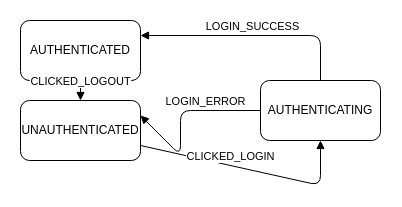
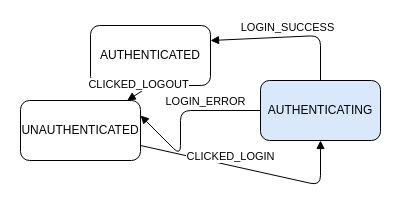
(81, 51) -> (151, 56)
(321, 111) -> (321, 111)
